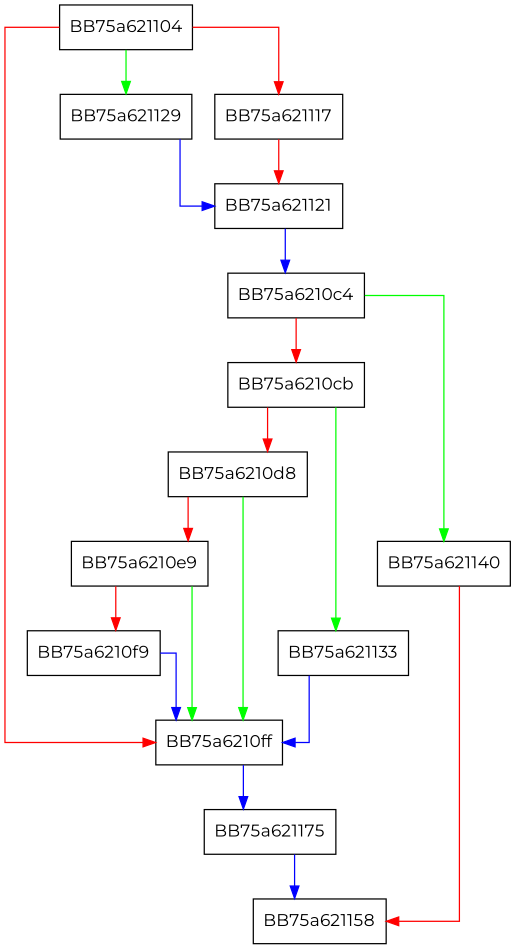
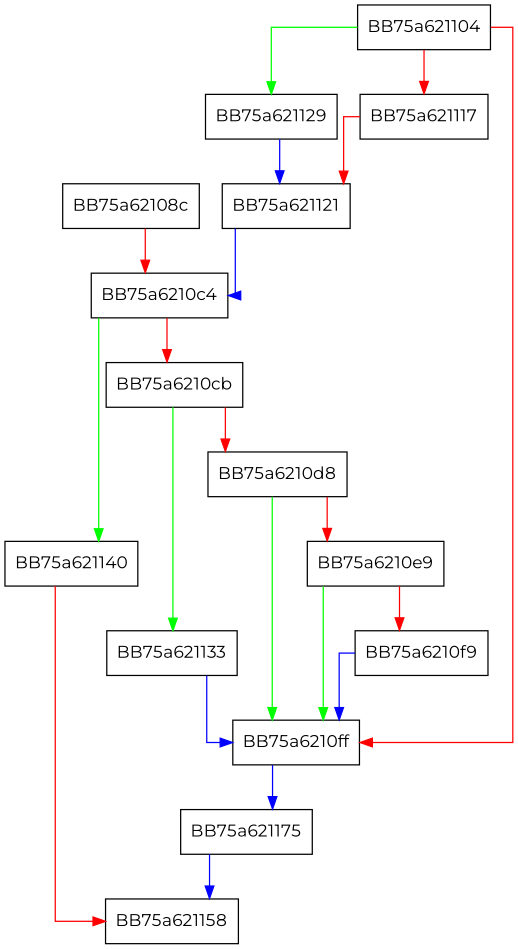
none -> (131, 206)
